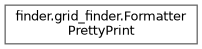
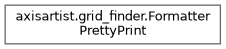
(101, 24) -> (113, 24)
